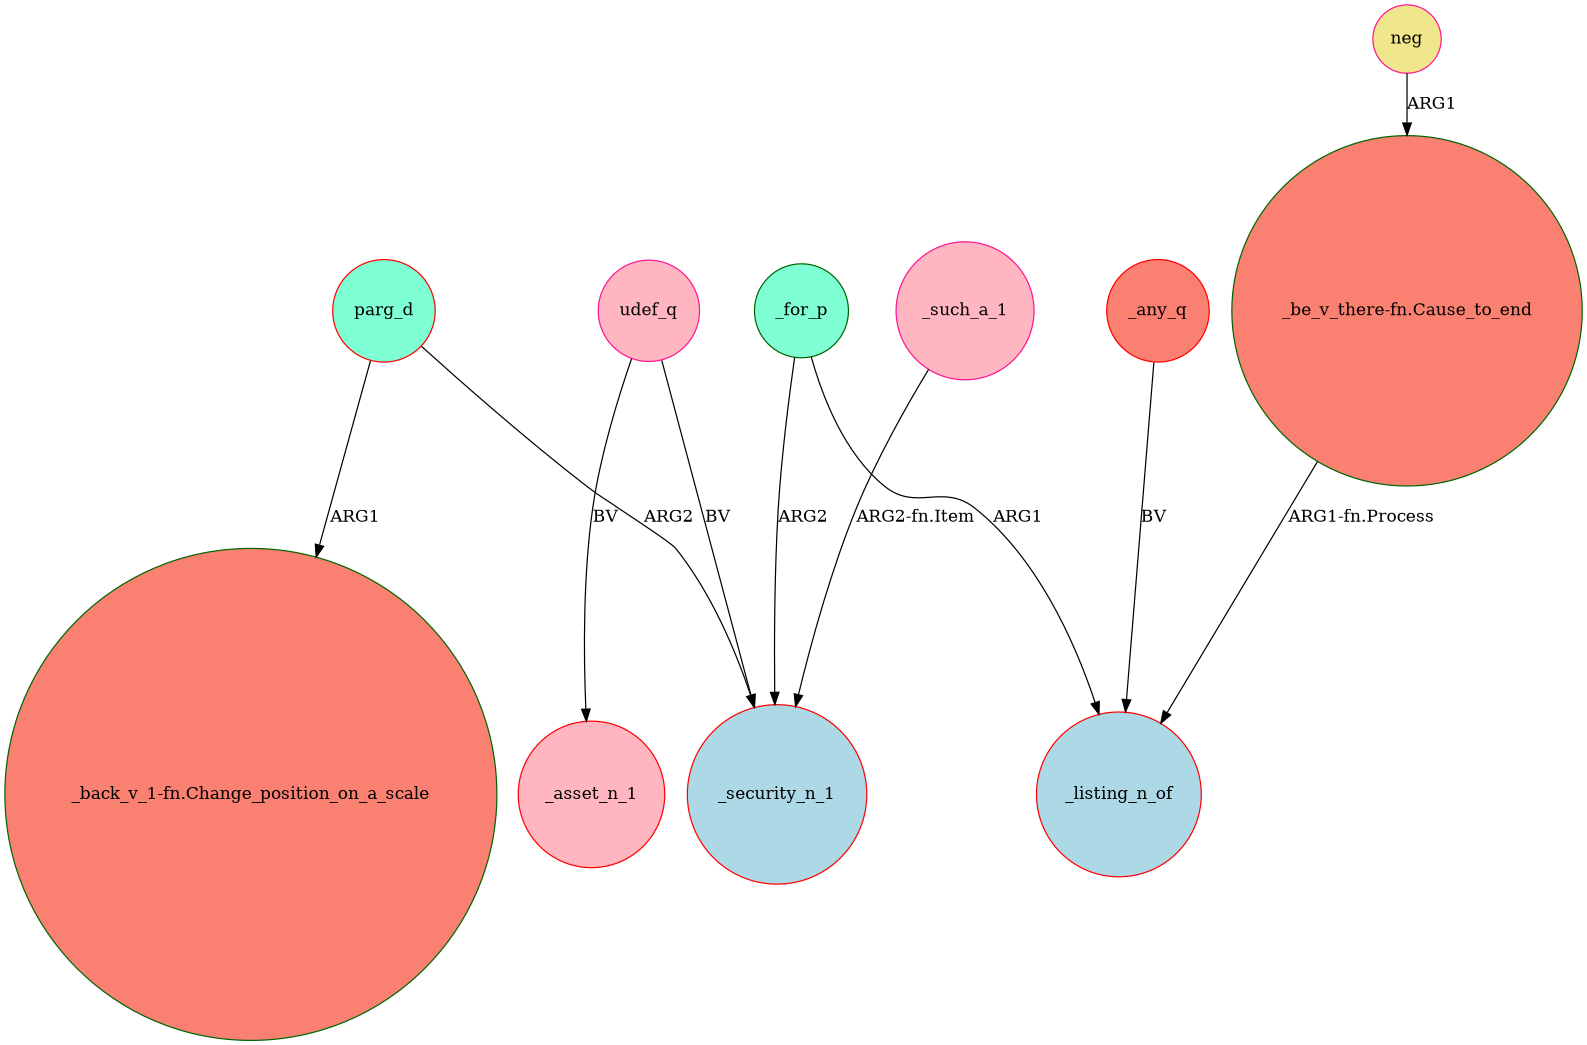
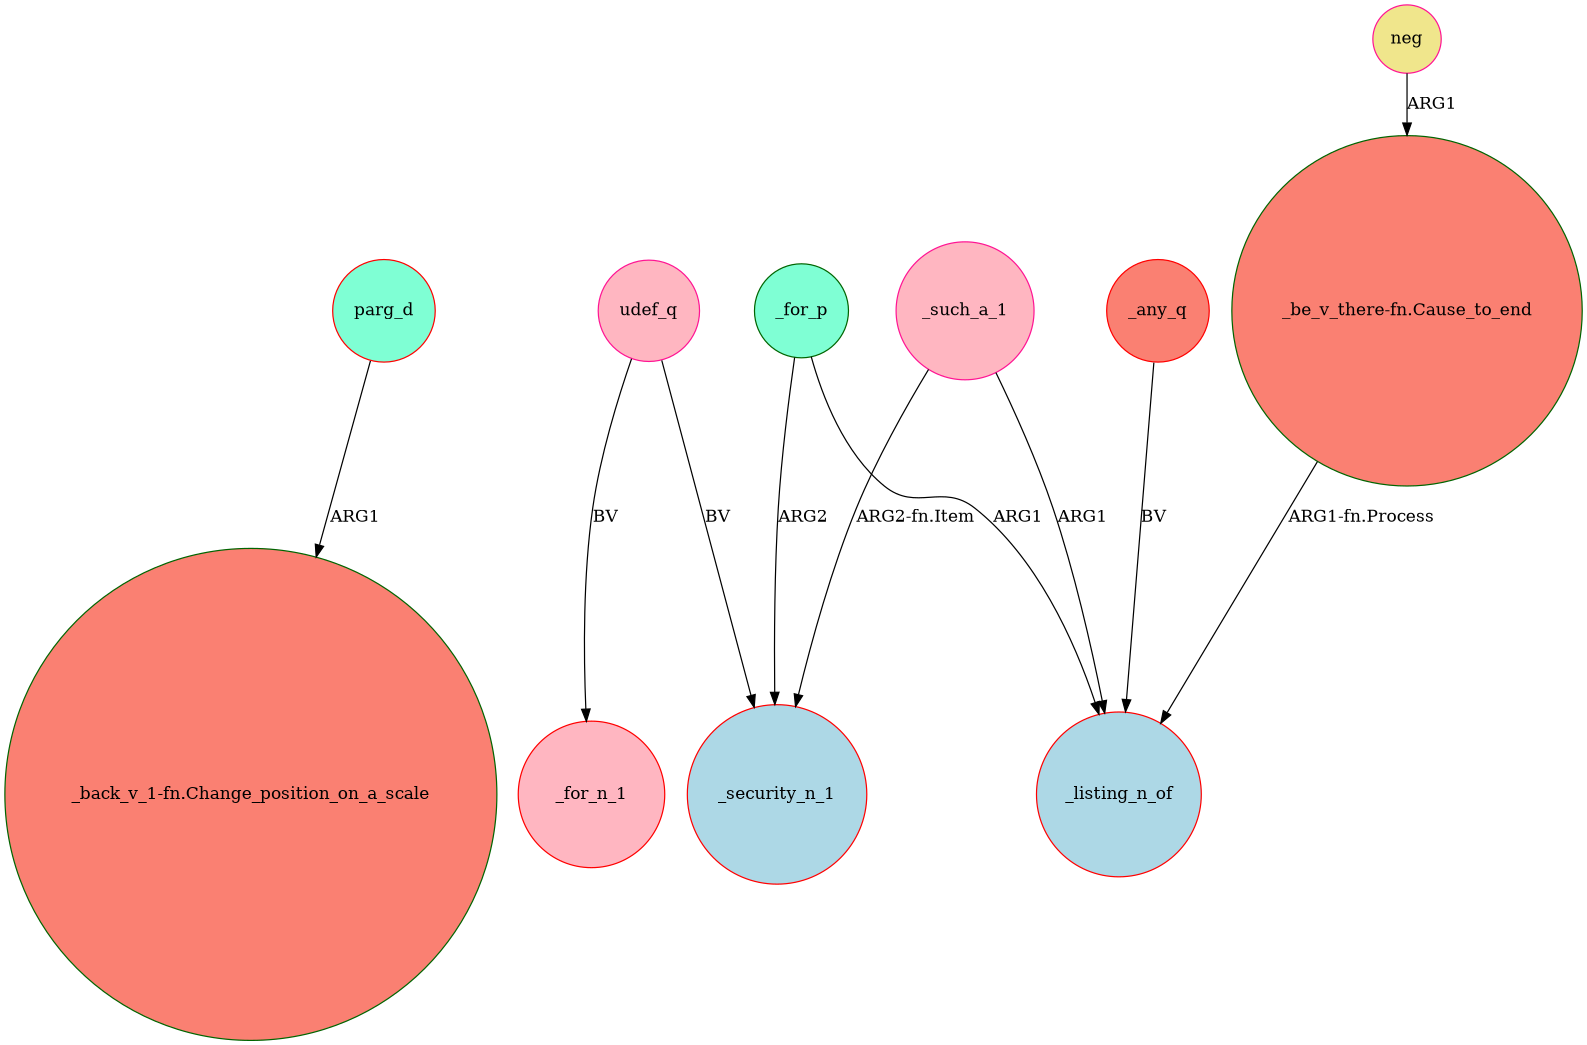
(610, 503) -> none
none -> (1061, 533)
(591, 794) -> (591, 794)
